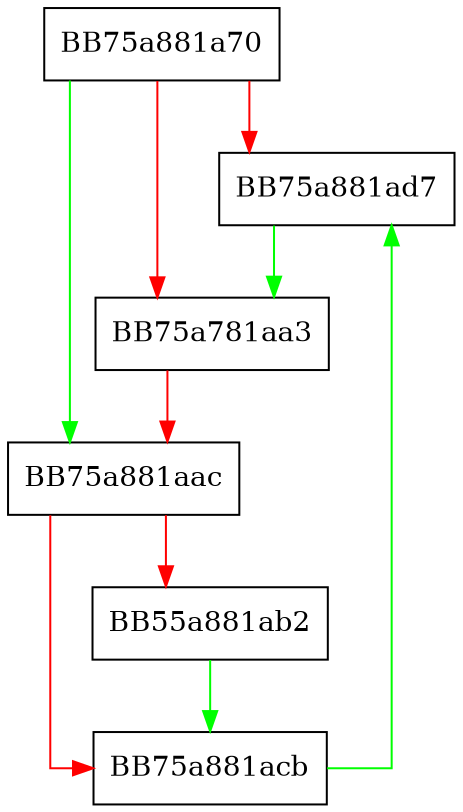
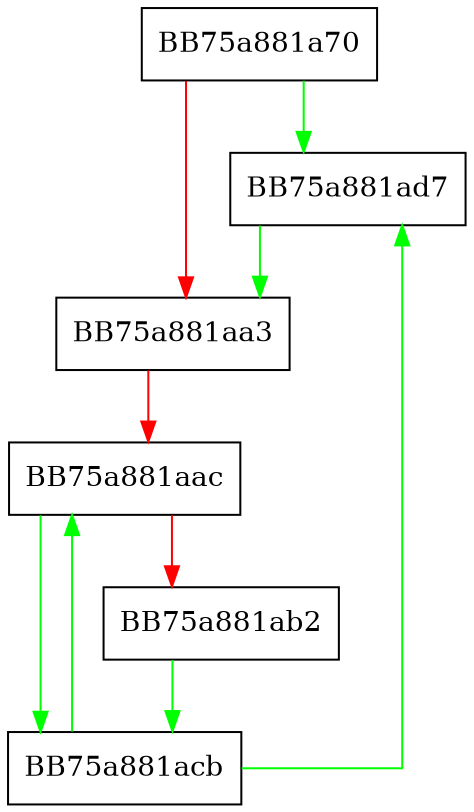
(249, 106) -> (304, 106)
(70, 251) -> (72, 633)
(212, 334) -> (173, 334)
(210, 623) -> (221, 623)
(50, 653) -> (41, 614)
